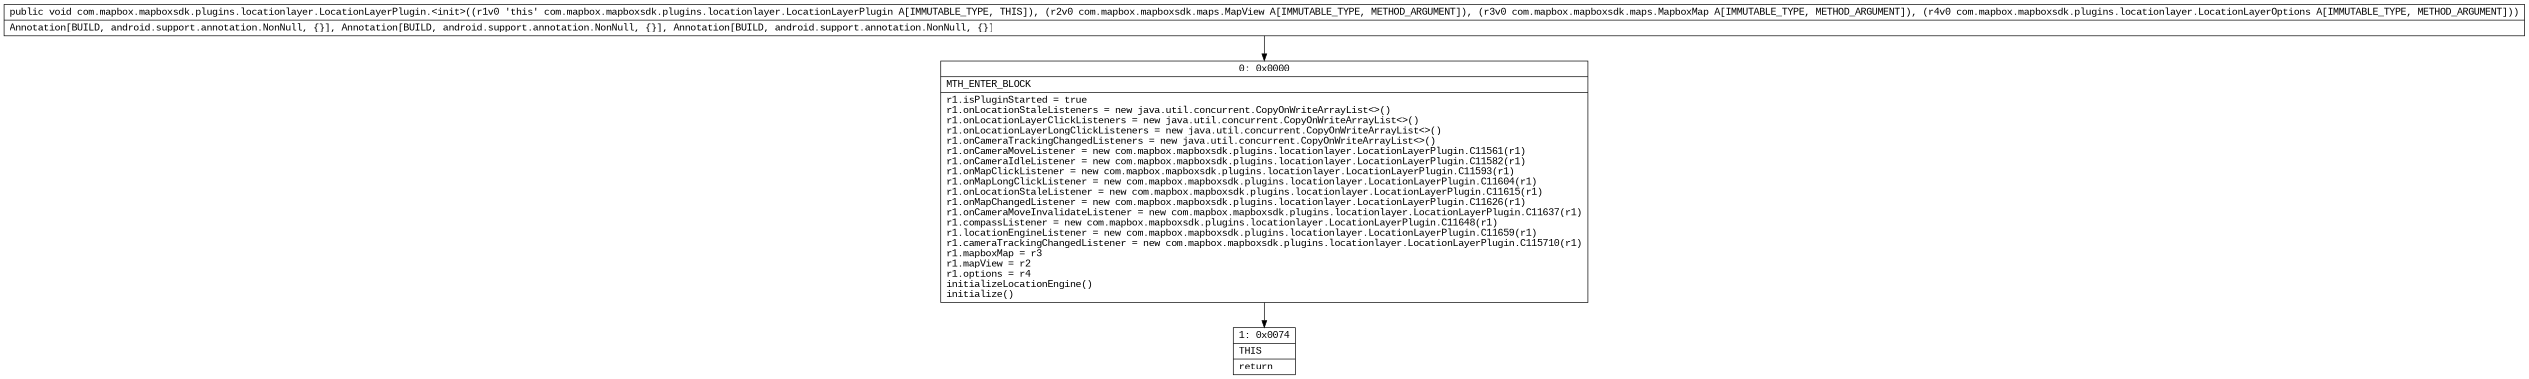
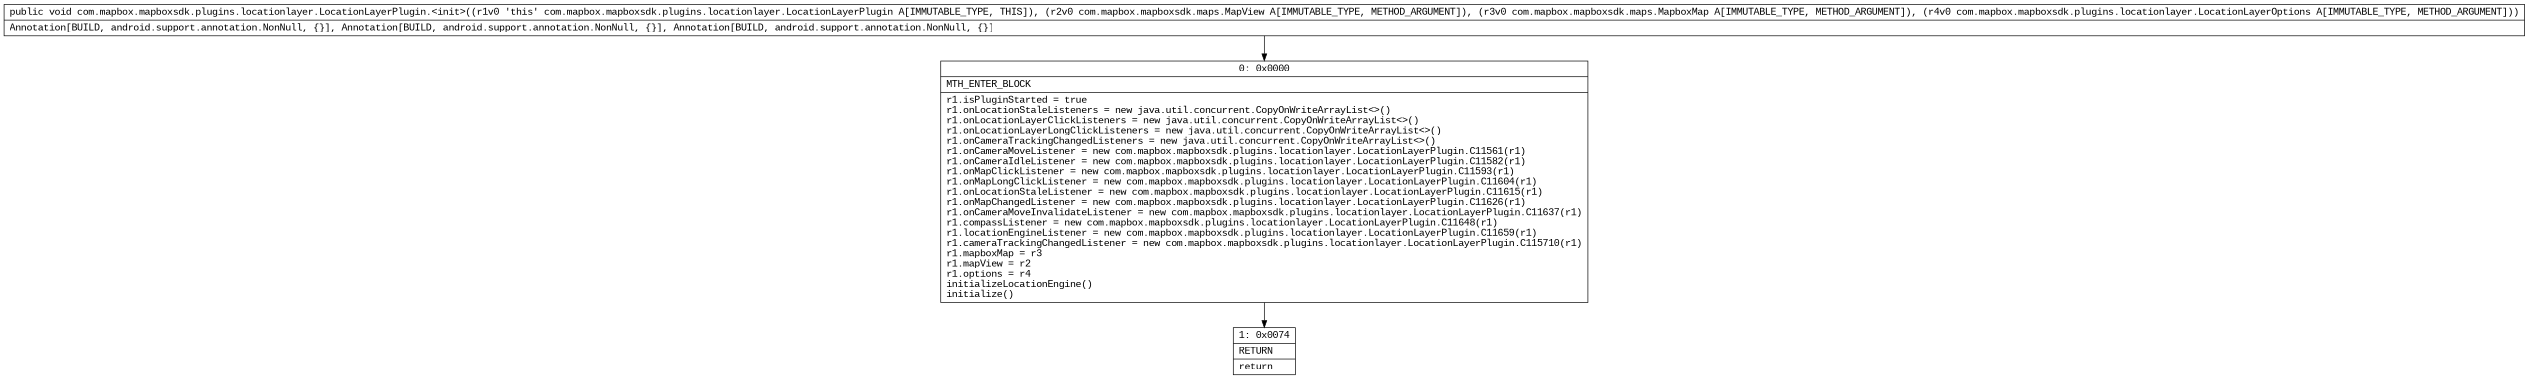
(1250, 351) -> (1256, 351)
